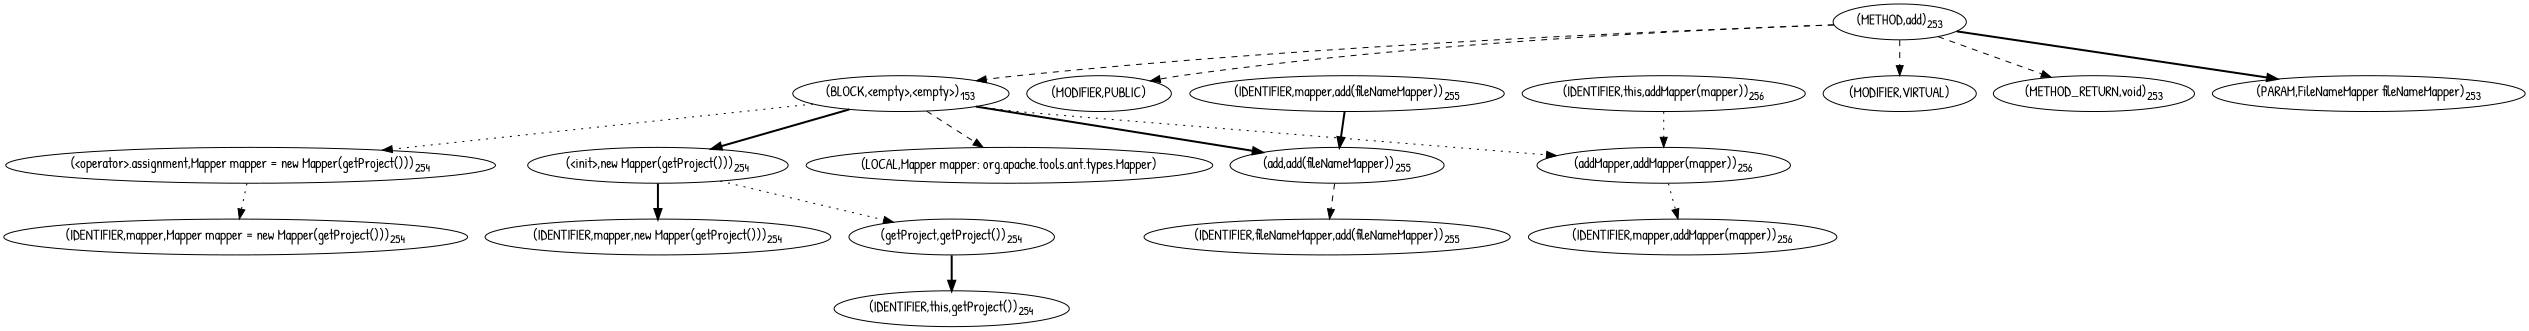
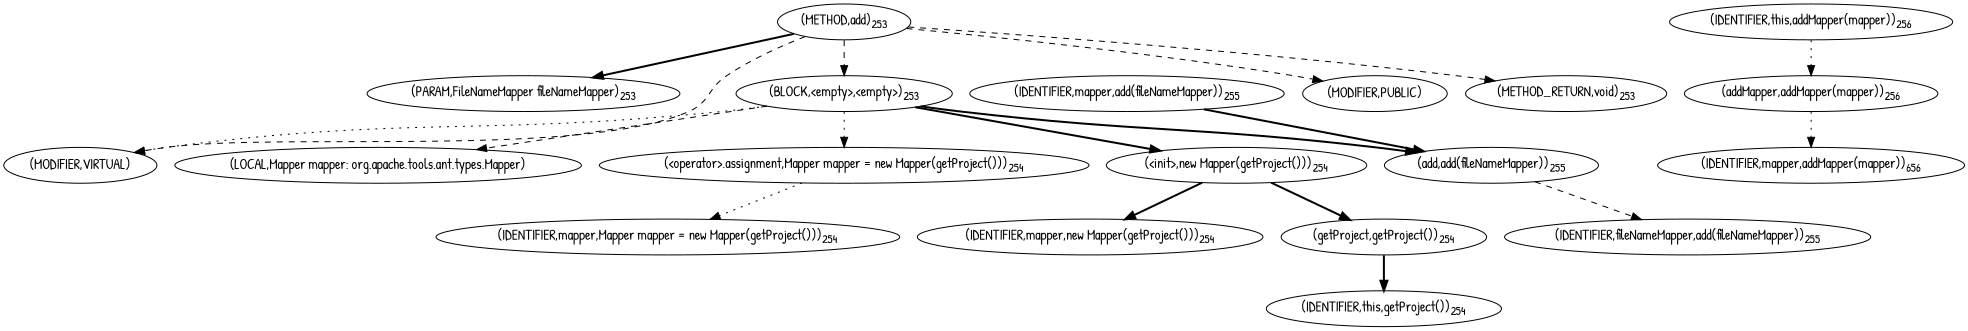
(968, 92) -> (911, 92)
(1262, 132) -> (455, 127)
(802, 200) -> (1306, 199)
(1785, 236) -> (1914, 164)
